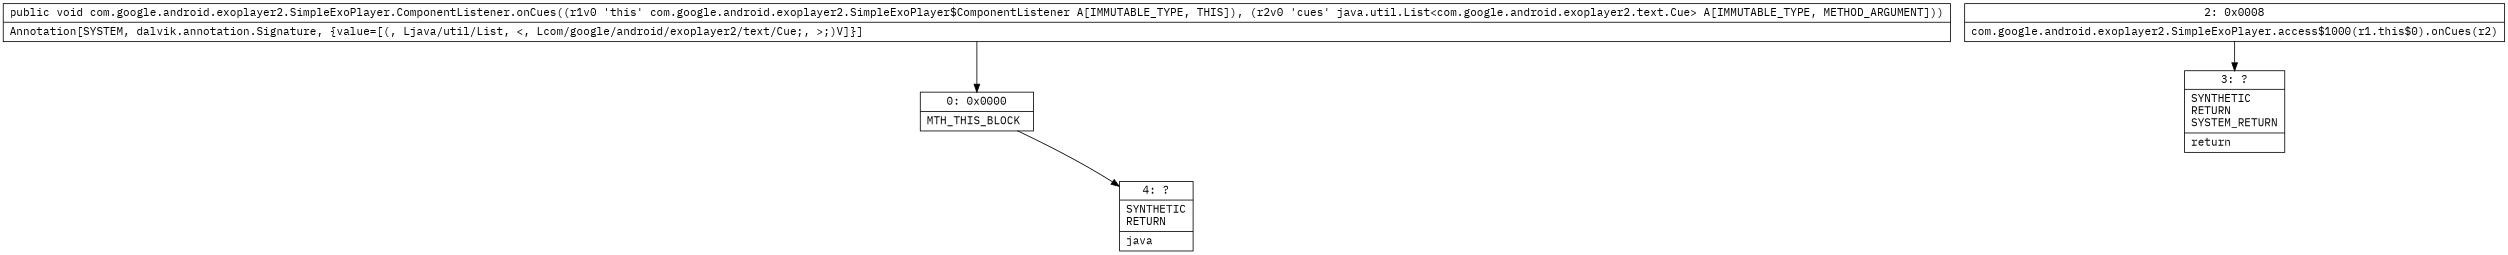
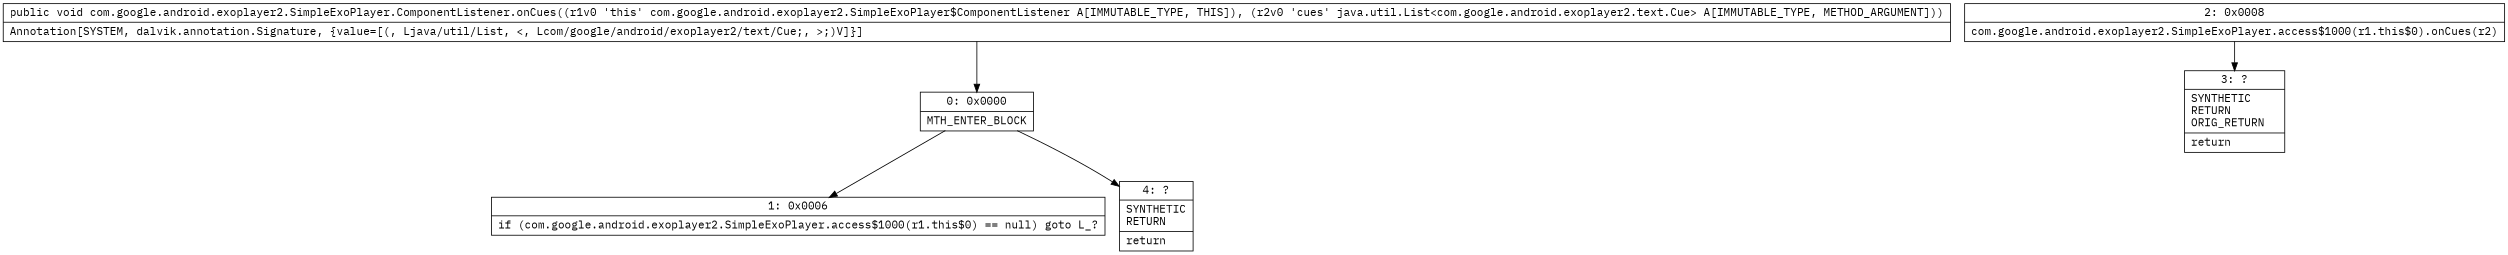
(974, 121) -> (977, 121)
(2235, 123) -> (2228, 123)
none -> (798, 216)
(1140, 241) -> (1146, 241)
